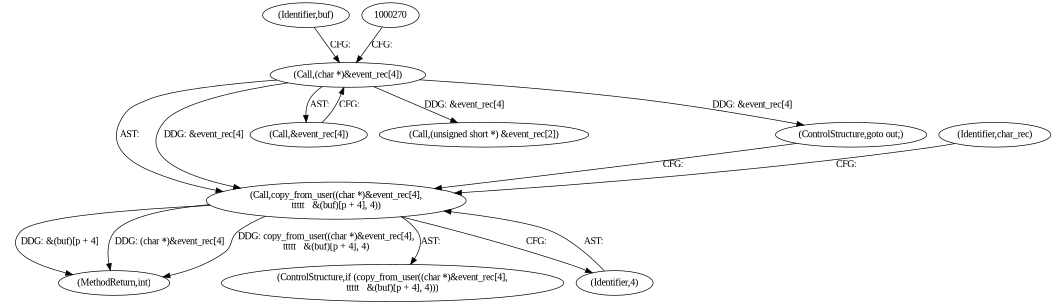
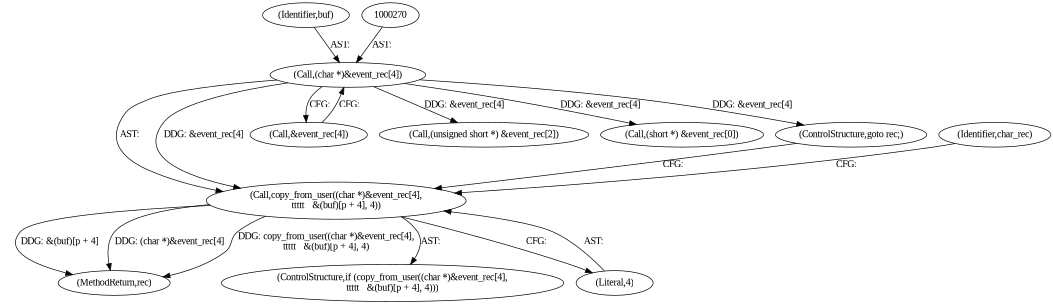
(342, 45) -> (342, 45)
(383, 45) -> (383, 45)
(321, 105) -> (321, 105)
none -> (682, 135)
(851, 135) -> (851, 135)
(114, 283) -> (114, 283)
(615, 283) -> (615, 283)
